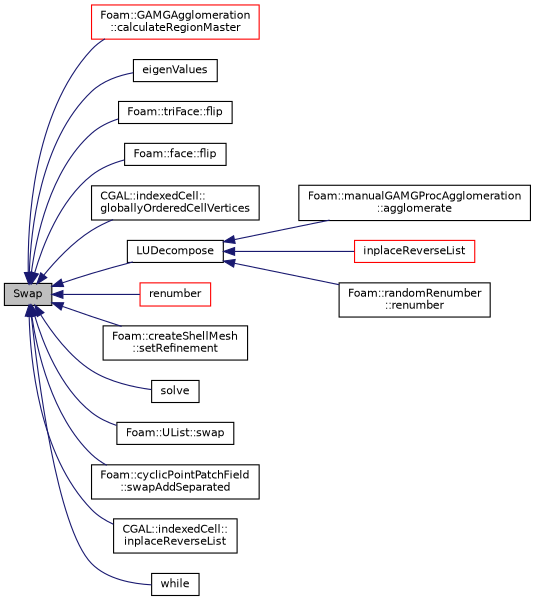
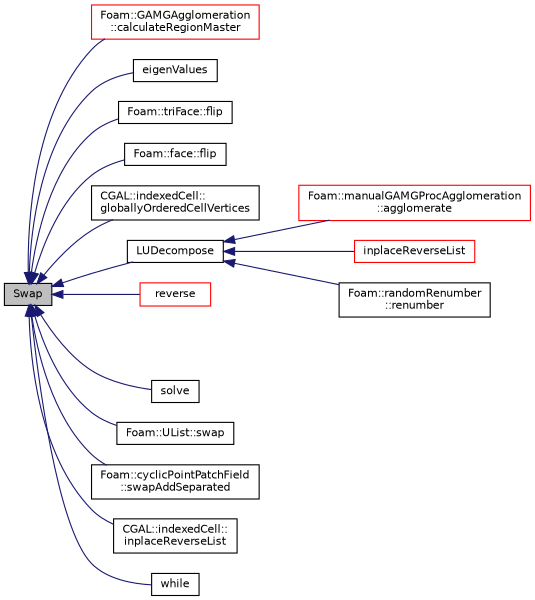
(415, 203) -> (415, 203)
(175, 294) -> (175, 294)
(175, 343) -> none
